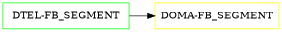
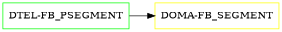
(66, 16) -> (66, 16)
